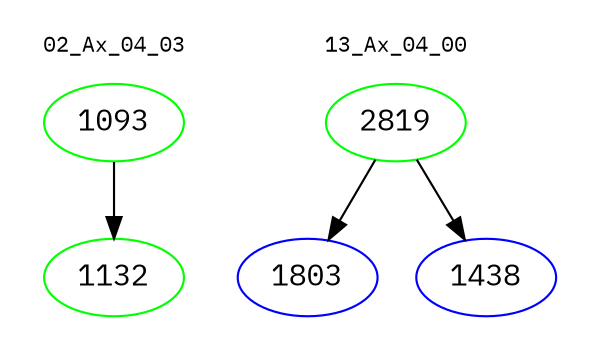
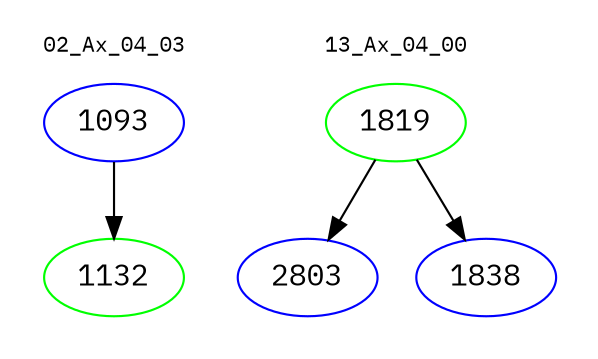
(114, 123) -> (114, 123)
(396, 123) -> (396, 123)
(308, 278) -> (308, 278)
(486, 278) -> (486, 278)
